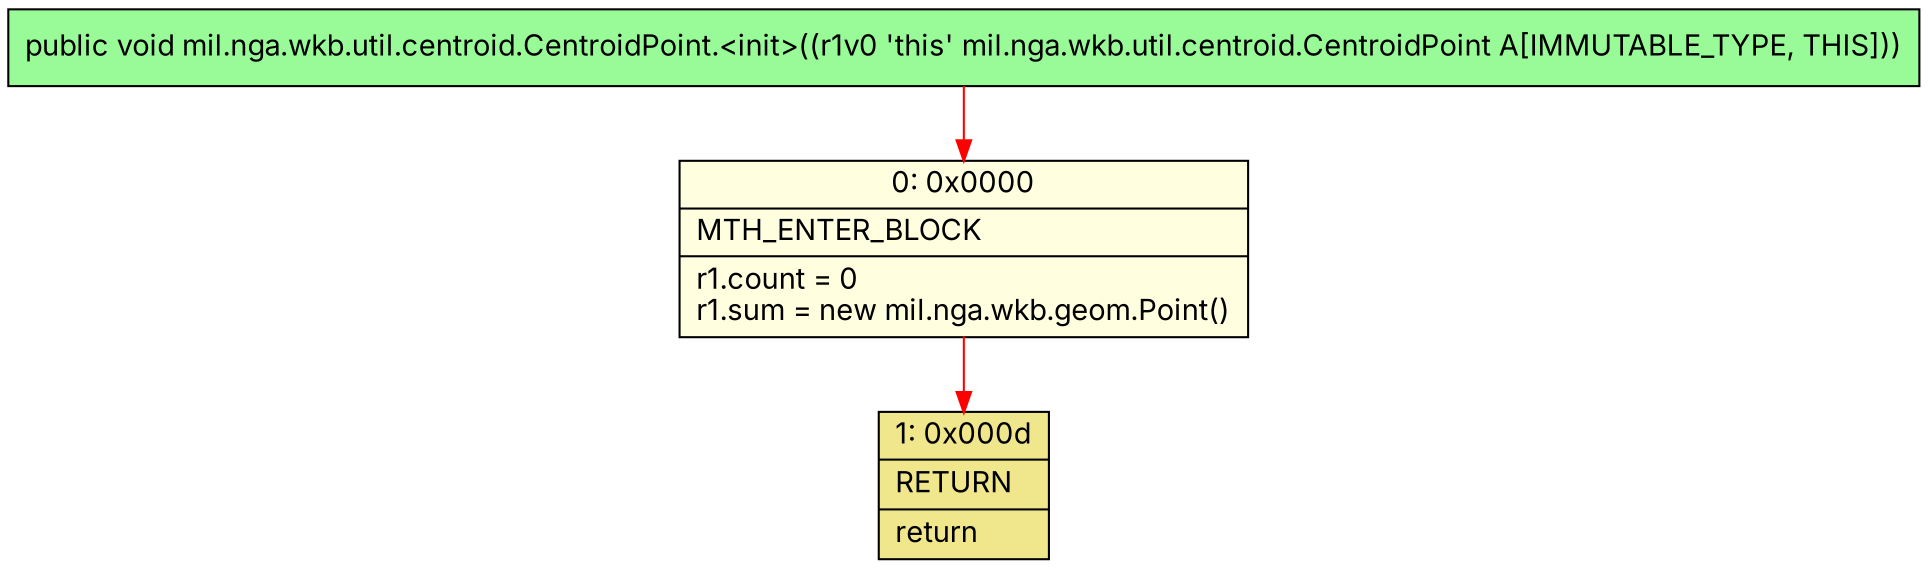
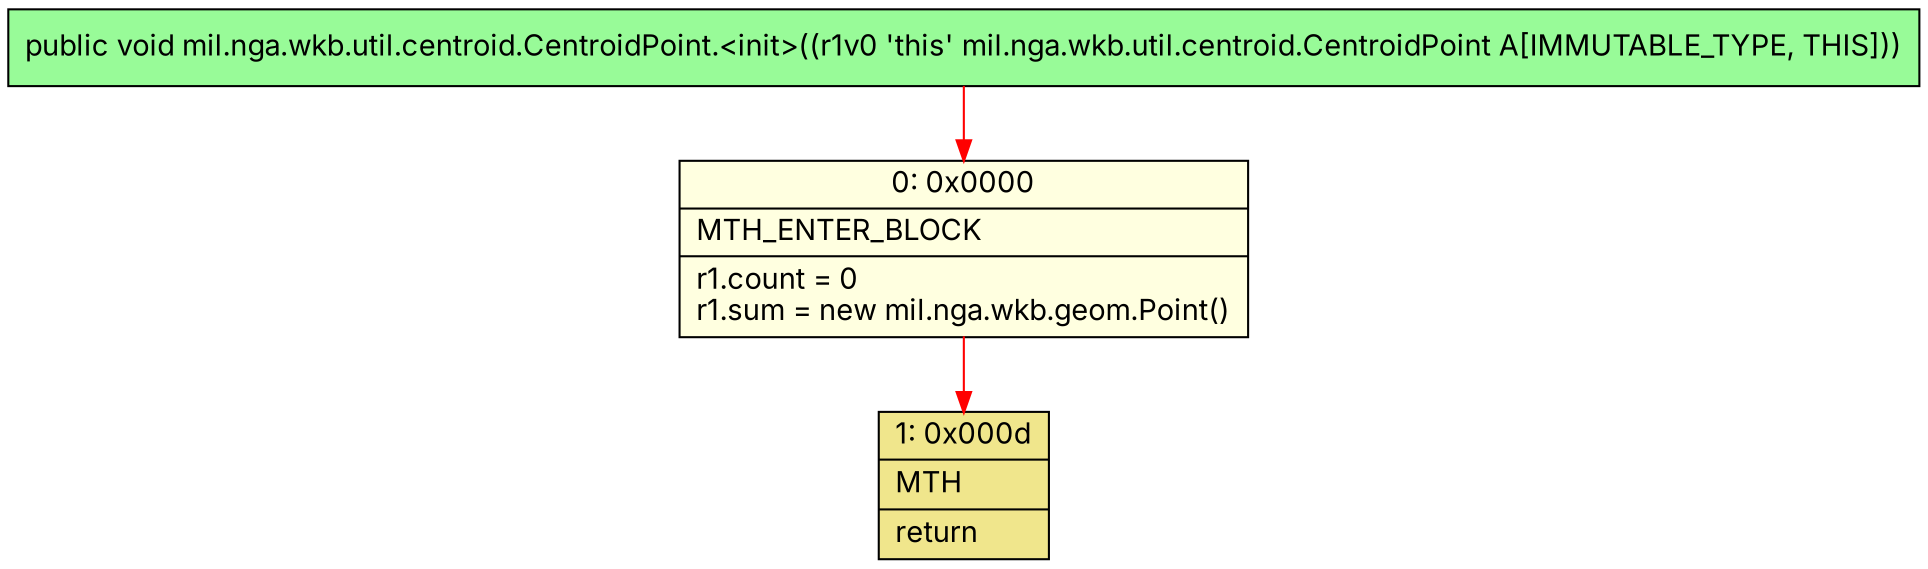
(955, 483) -> (930, 483)
